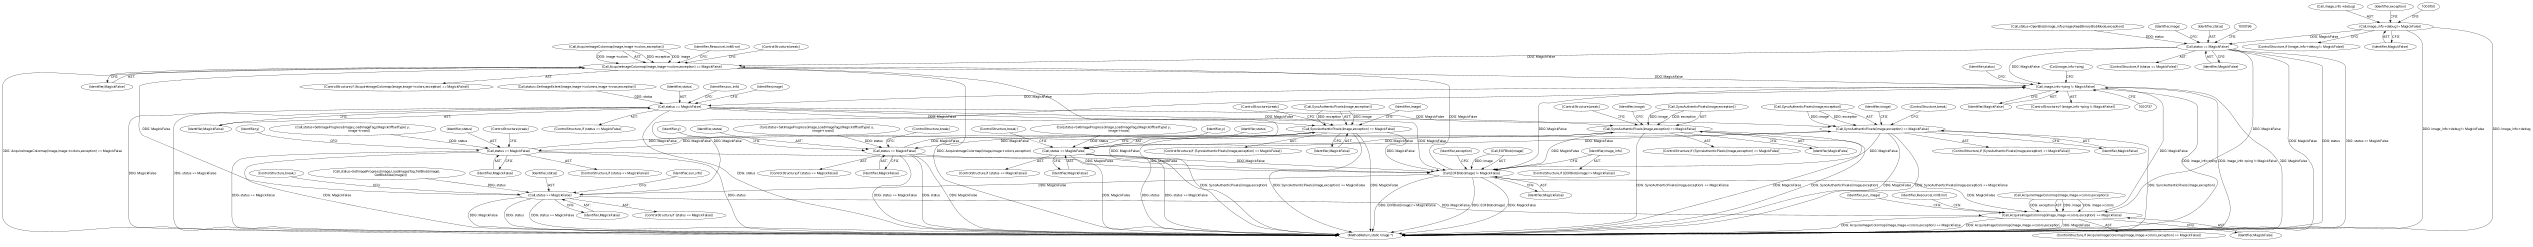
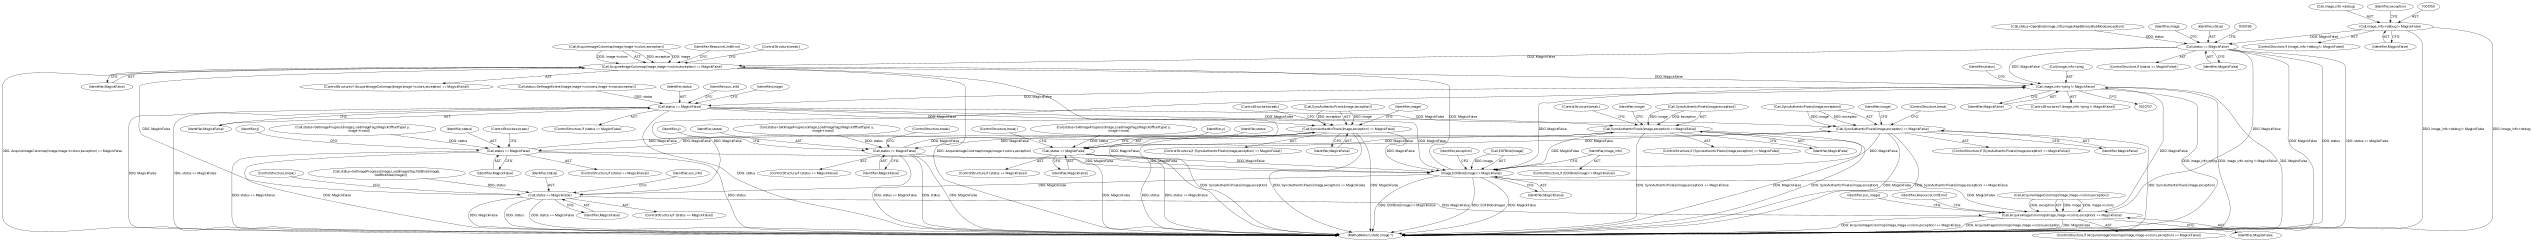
(2416, 17) -> (2416, 17)
(2355, 37) -> (2355, 37)
(2071, 77) -> (2071, 77)
(2118, 95) -> (2107, 98)
(1471, 173) -> (1471, 173)
